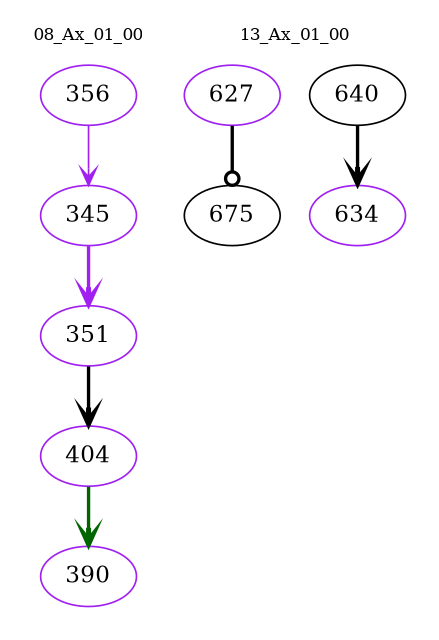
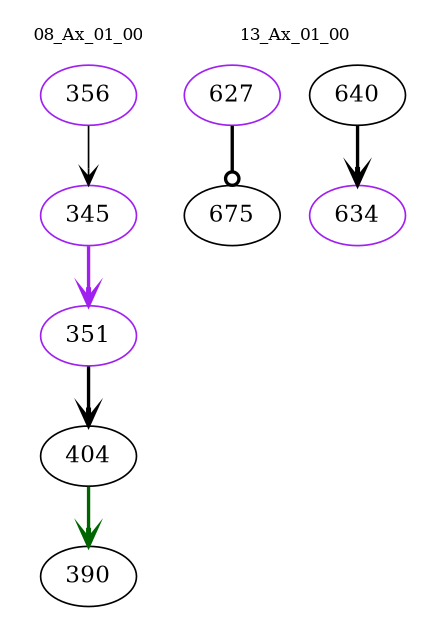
(89, 147) -> (89, 147)
(89, 456) -> (89, 456)
(89, 576) -> (89, 576)
